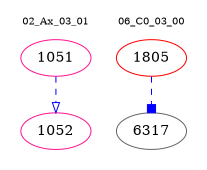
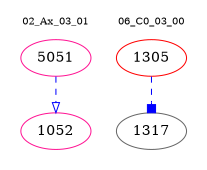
(56, 58) -> (56, 58)
(151, 58) -> (151, 58)
(151, 131) -> (151, 131)
